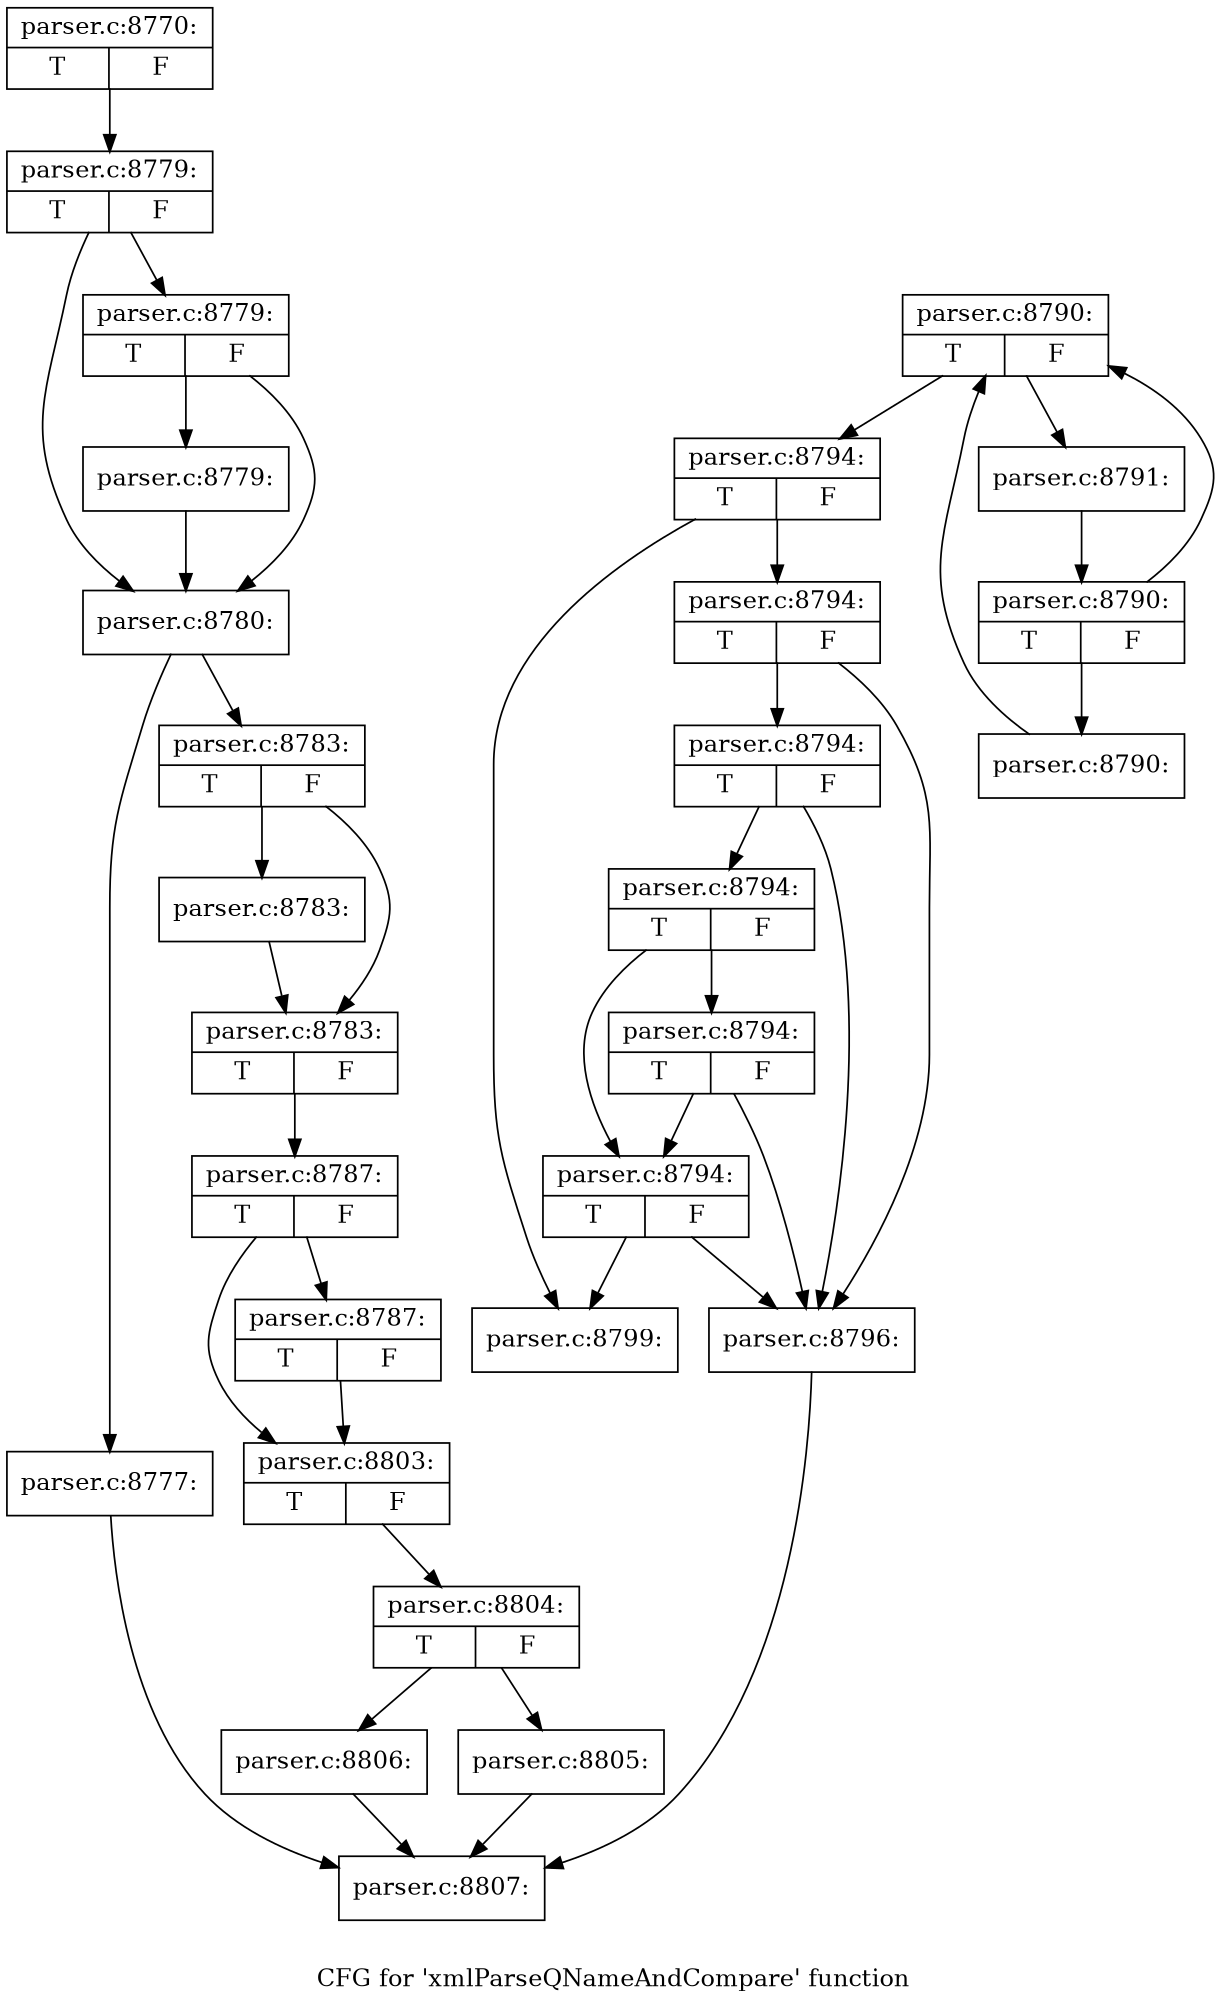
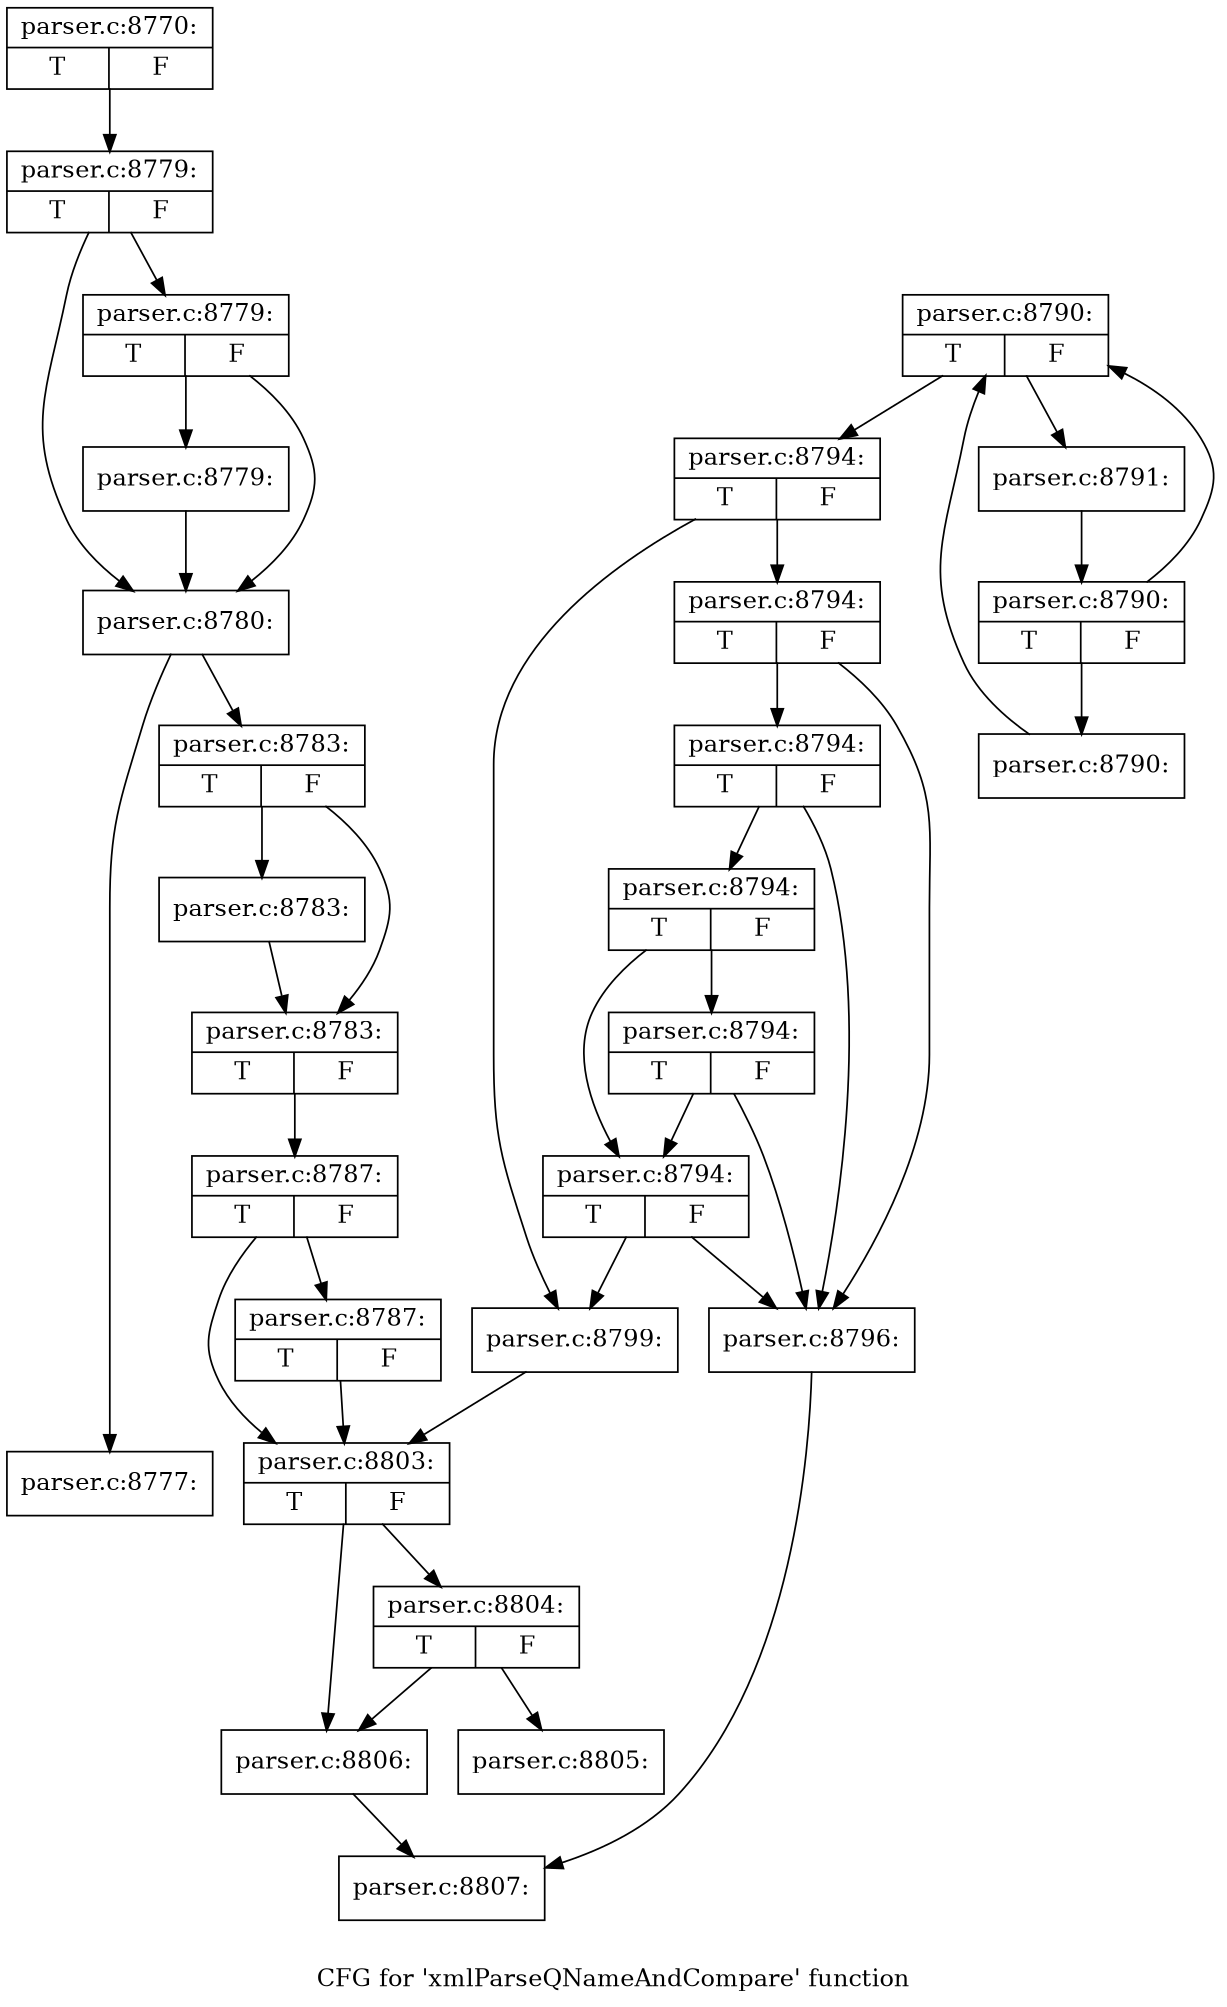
none -> (475, 1403)
none -> (336, 1618)
(160, 1726) -> none
(508, 1819) -> none
